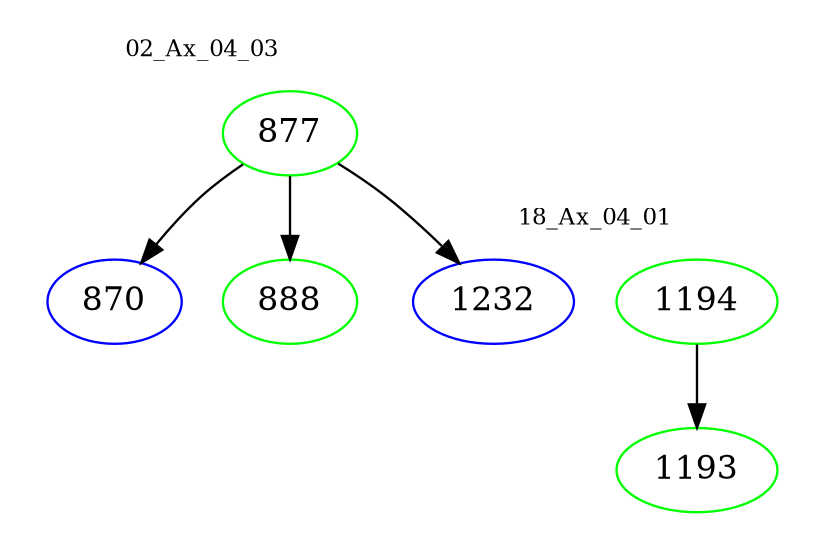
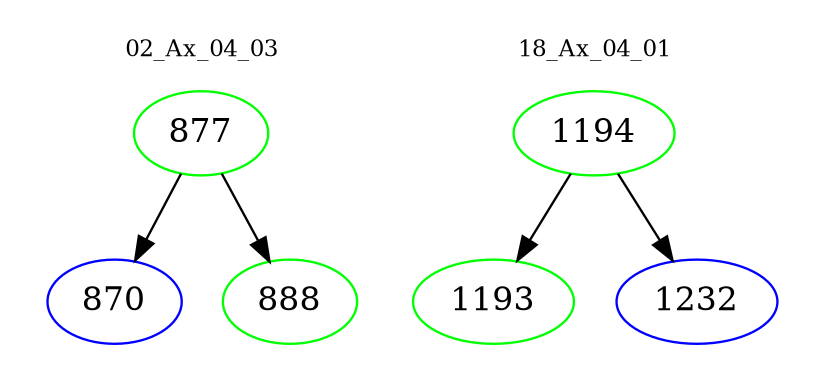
(410, 217) -> (639, 207)
